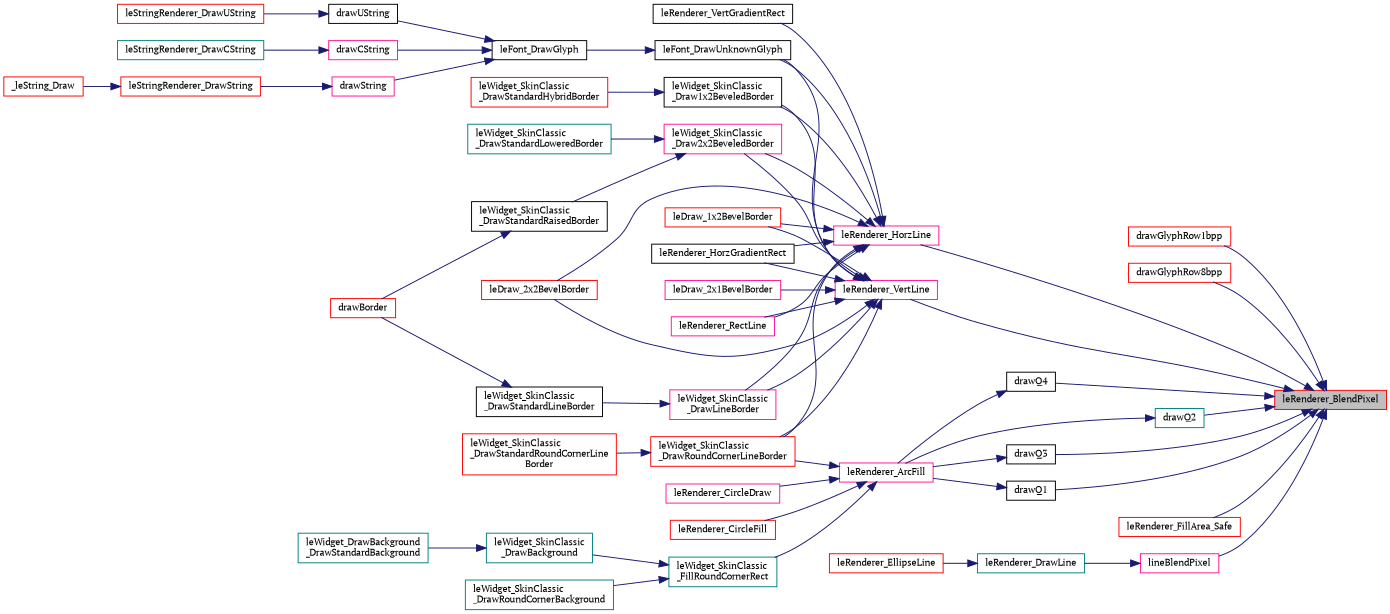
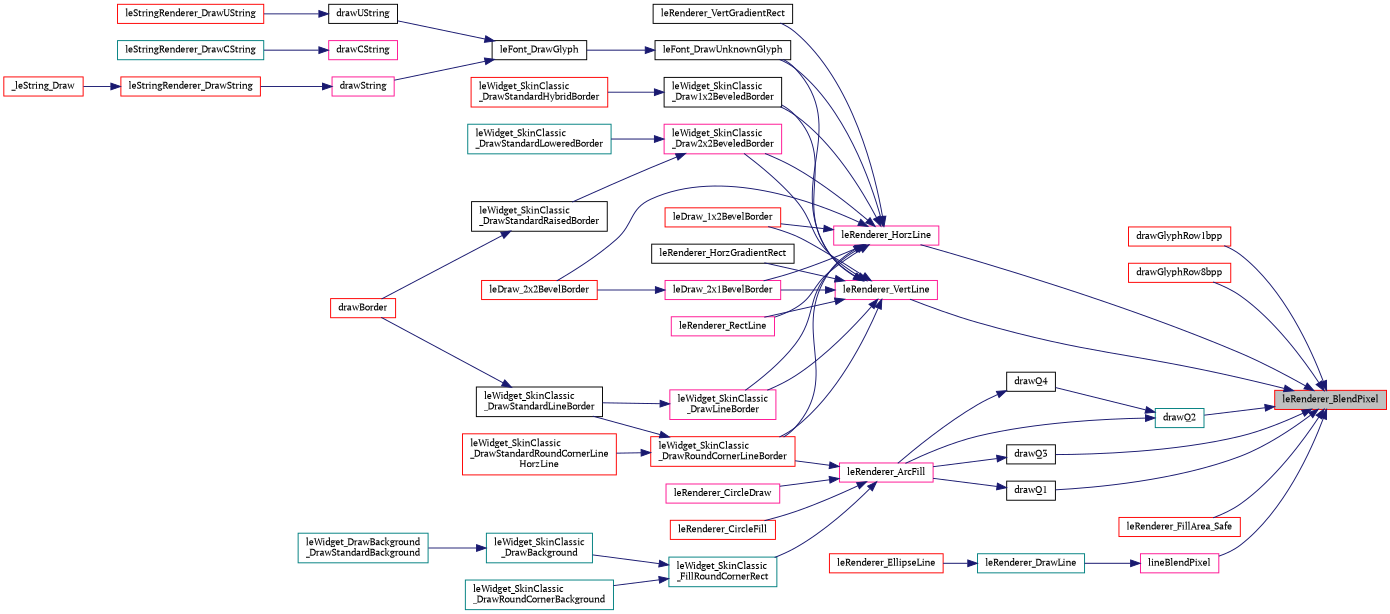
(440, 50) -> none
(809, 244) -> (810, 267)
(710, 356) -> (626, 290)
(1160, 390) -> (1101, 399)
none -> (626, 425)
(539, 454) -> (539, 454)
